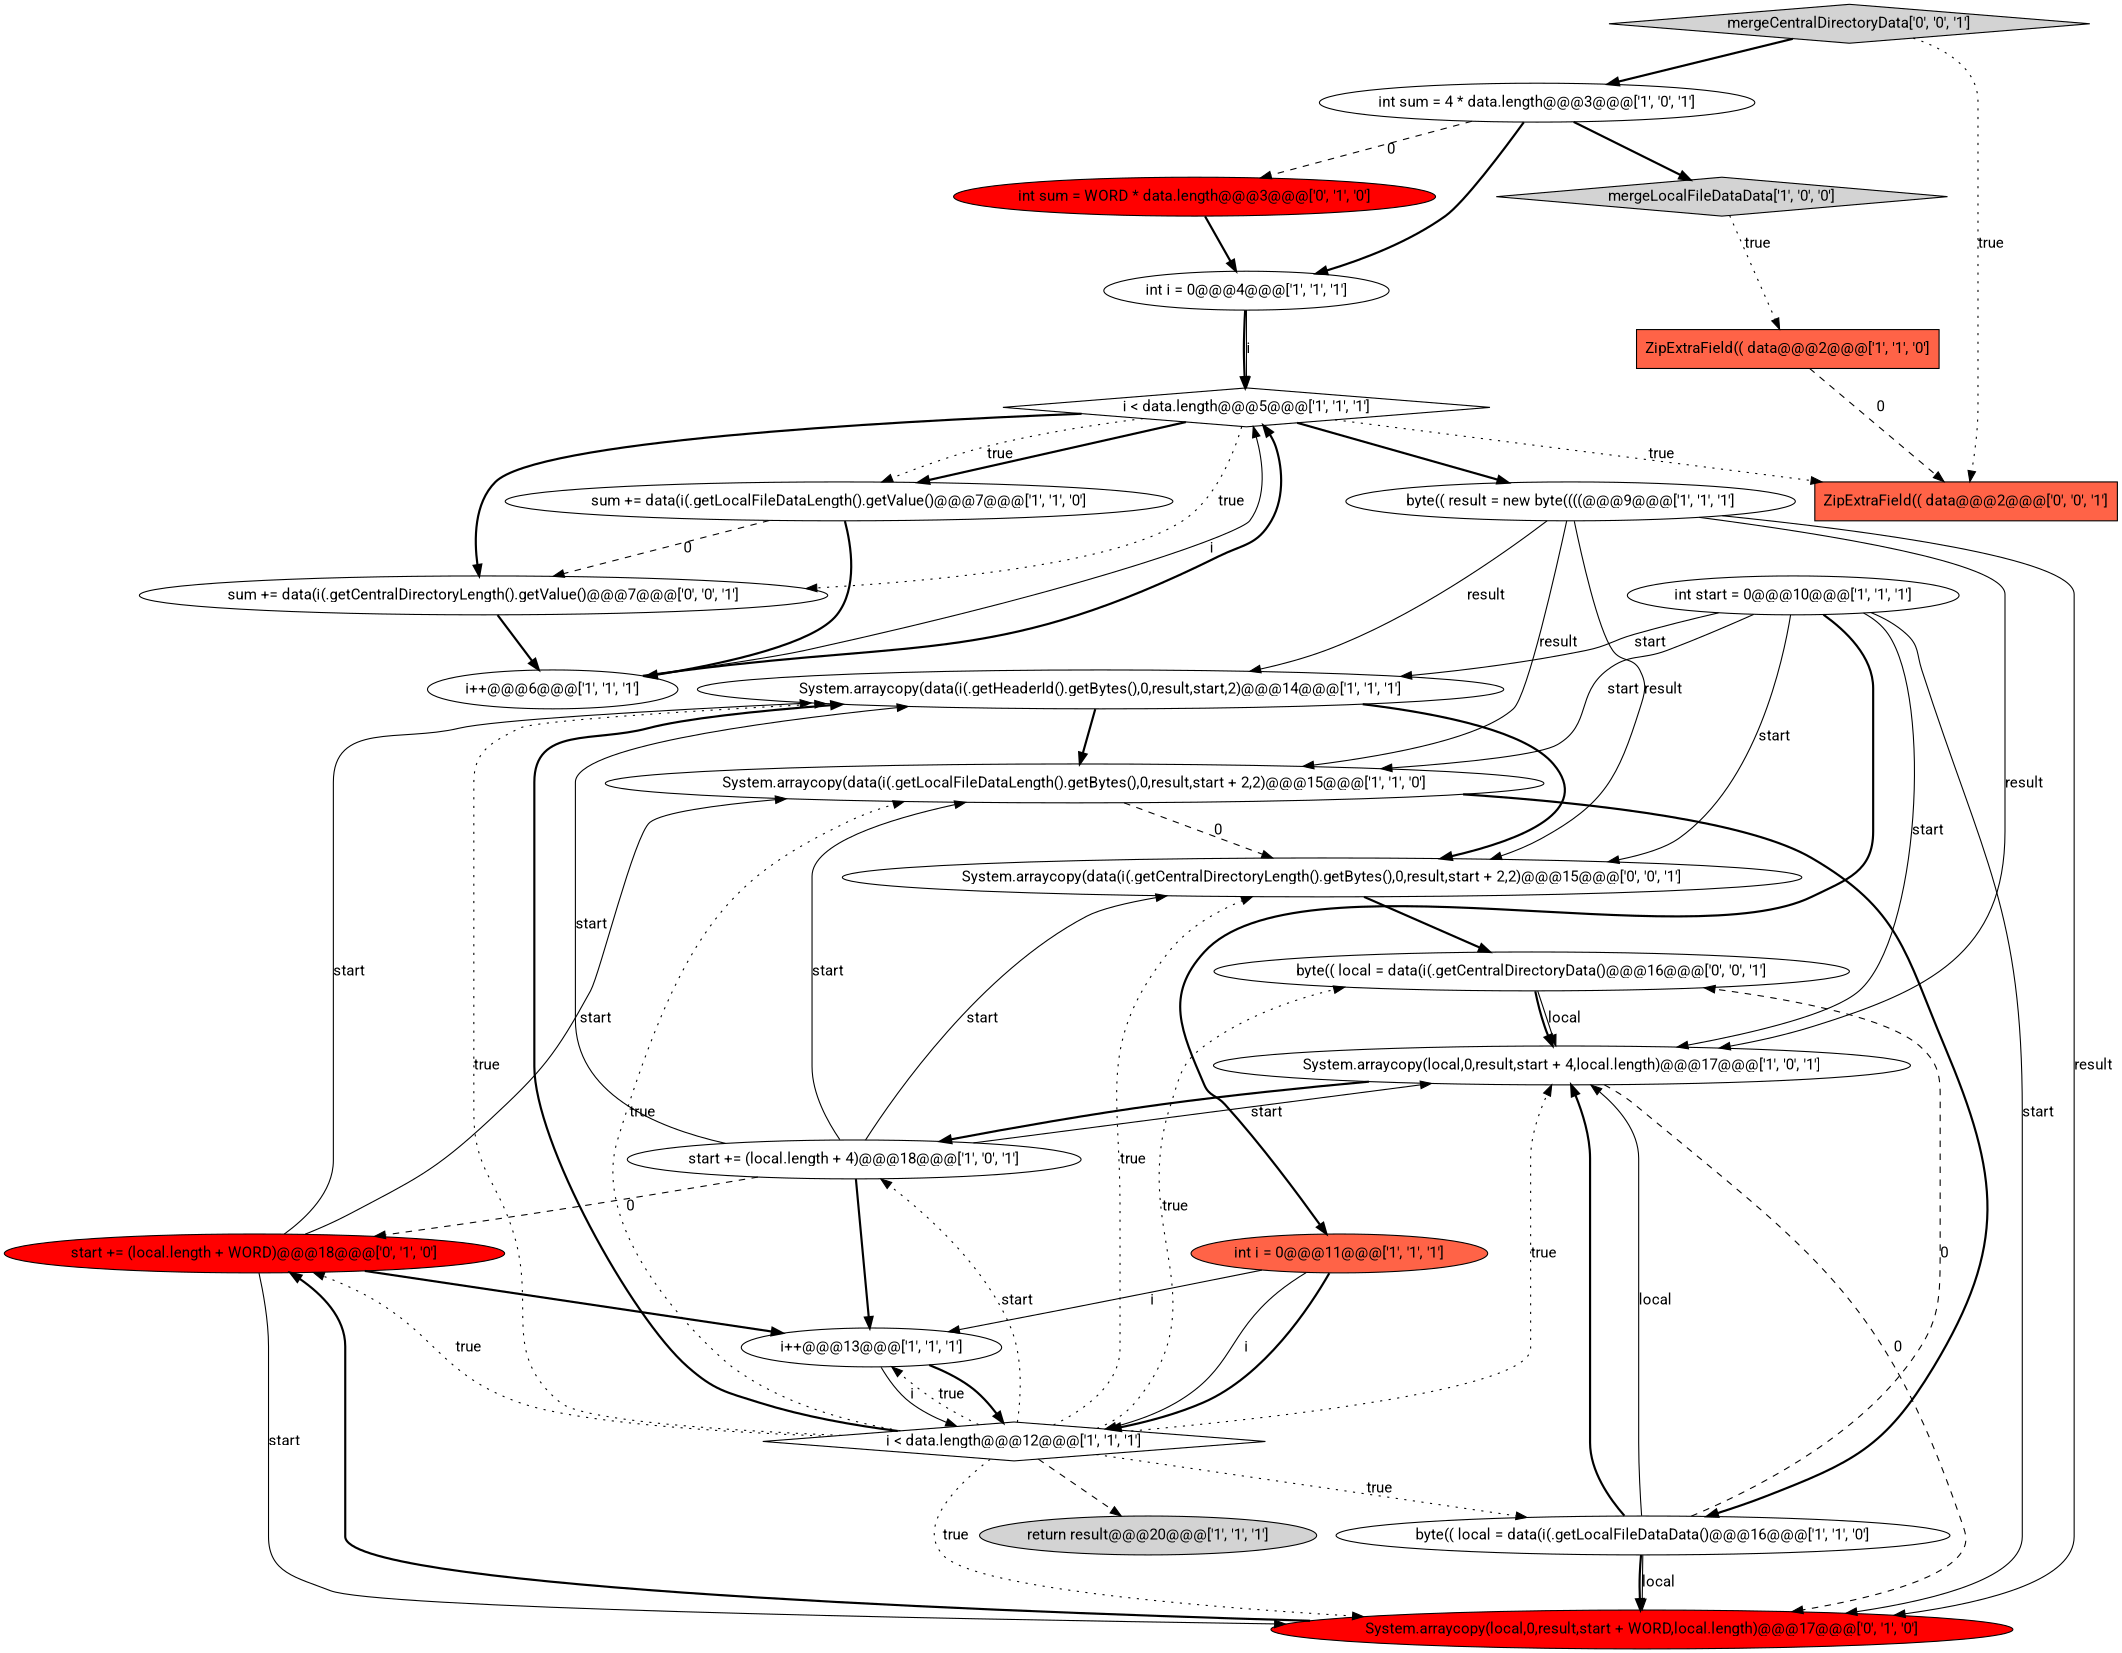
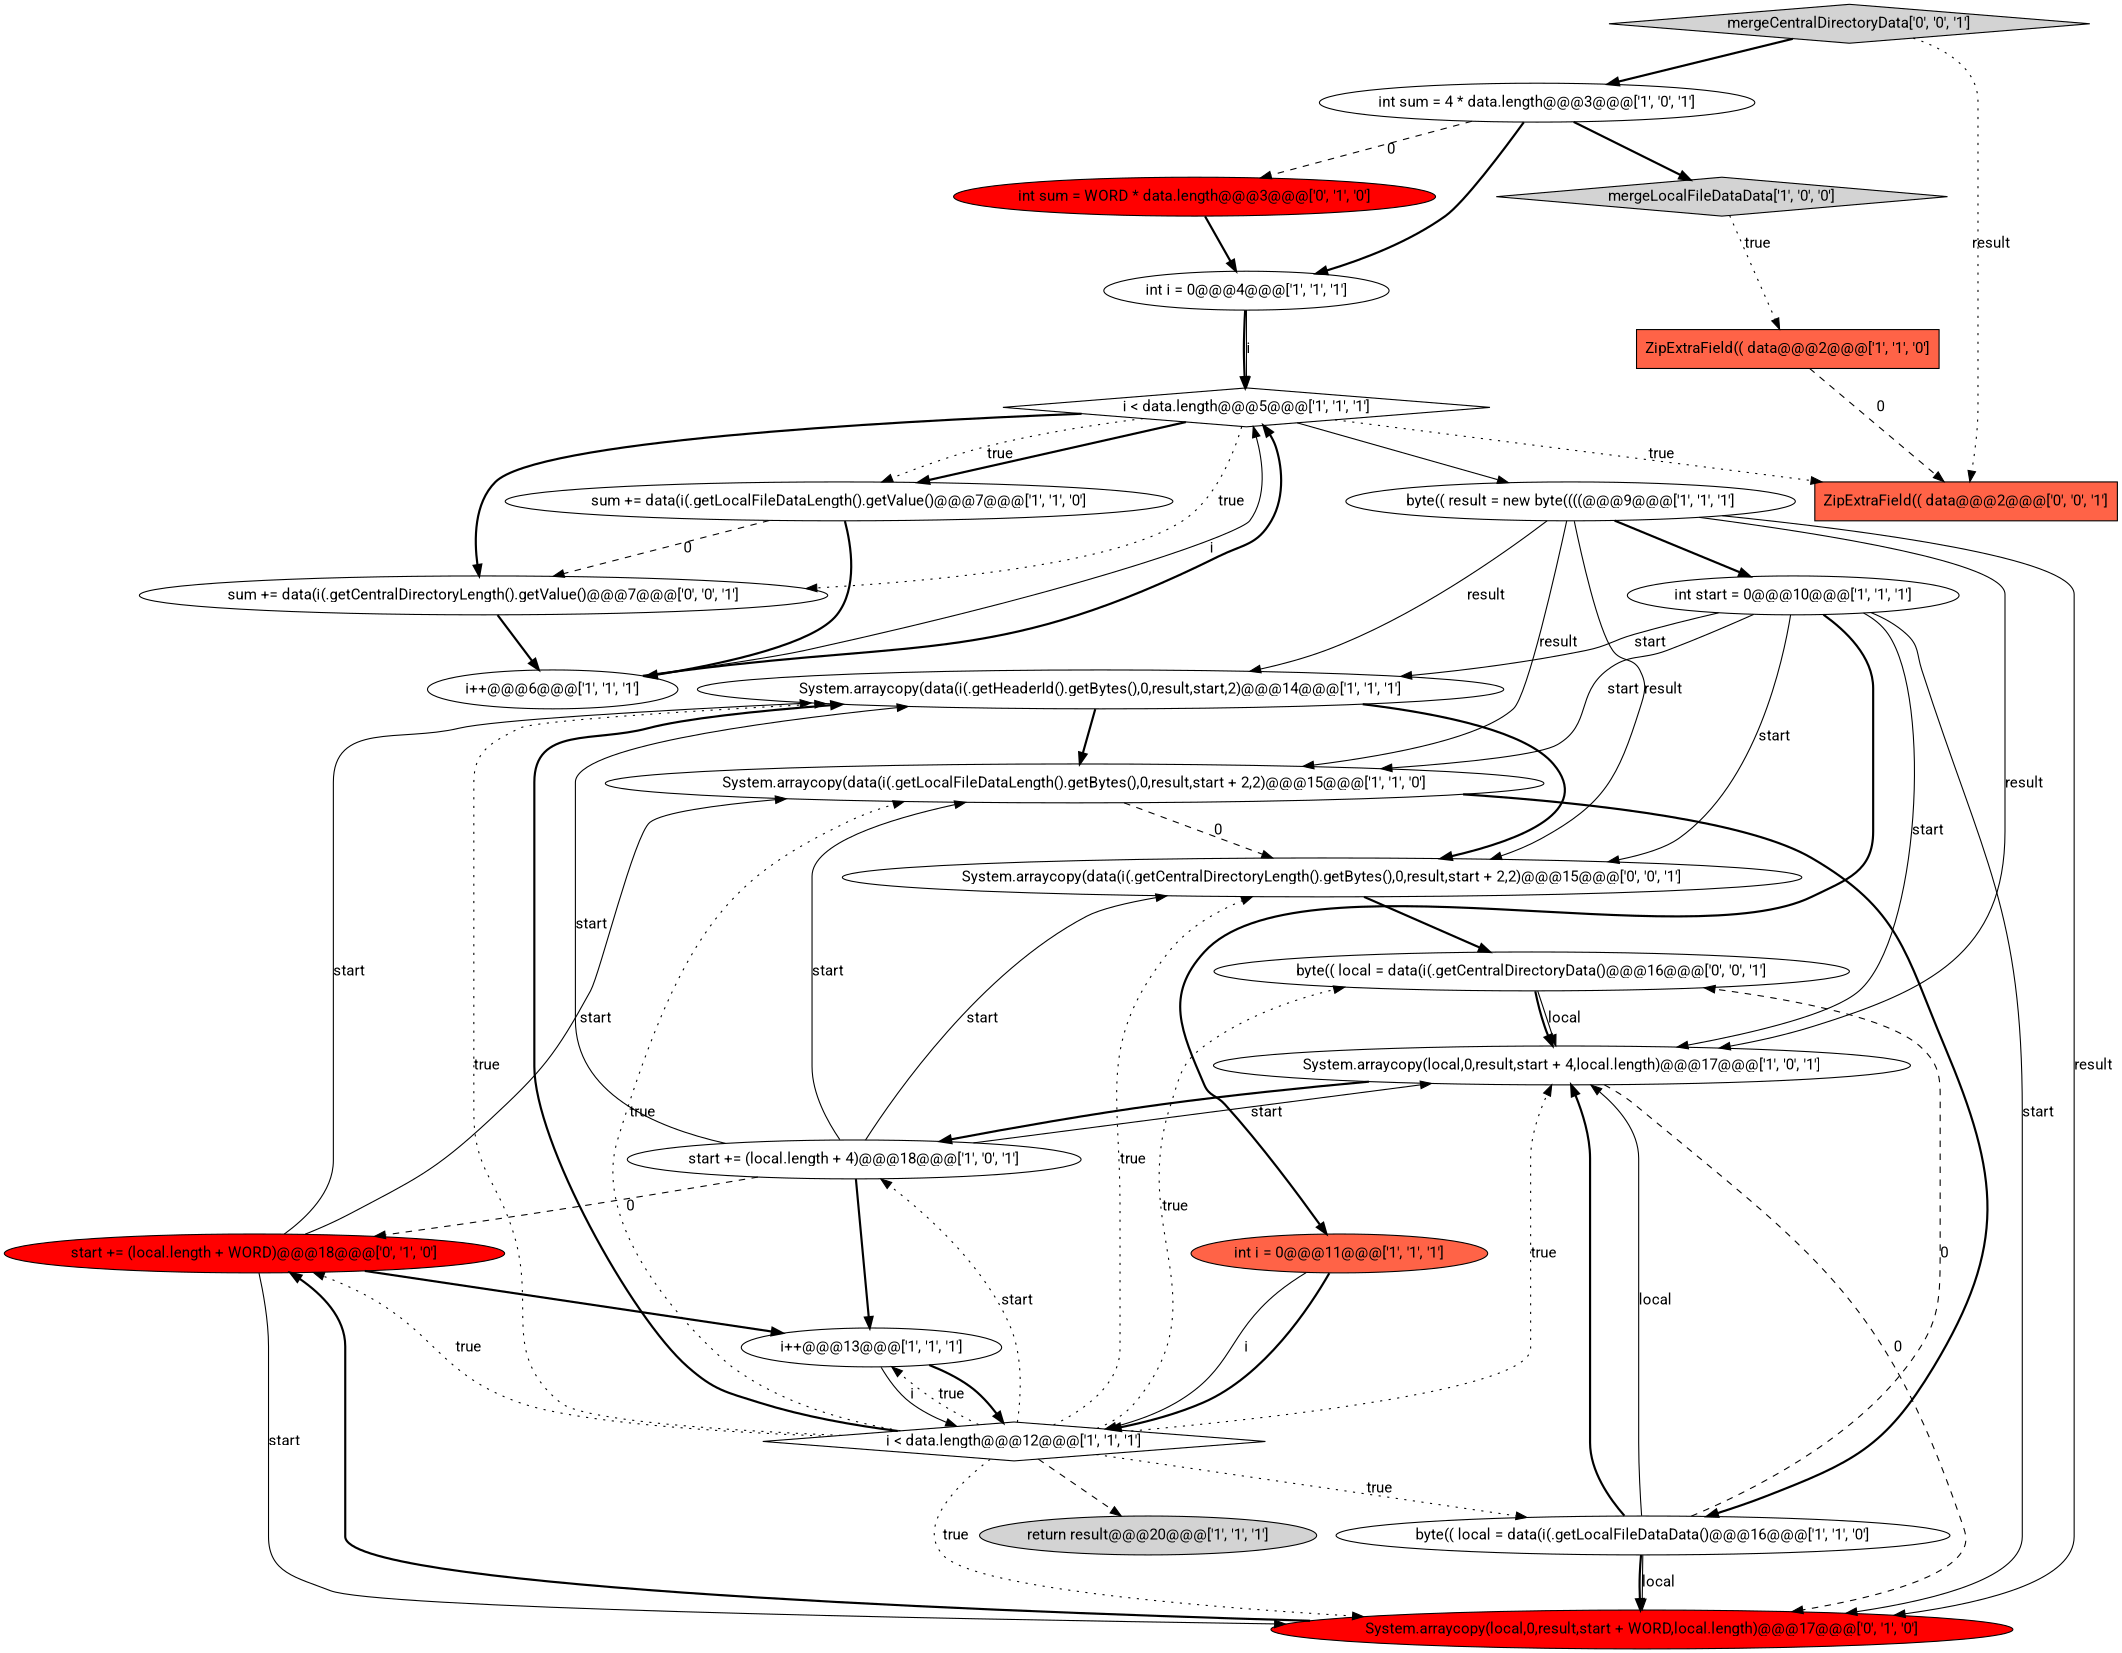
(1991, 244) -> (1991, 244)
(1397, 451) -> (1397, 451)
none -> (1677, 546)
(1111, 1300) -> none
